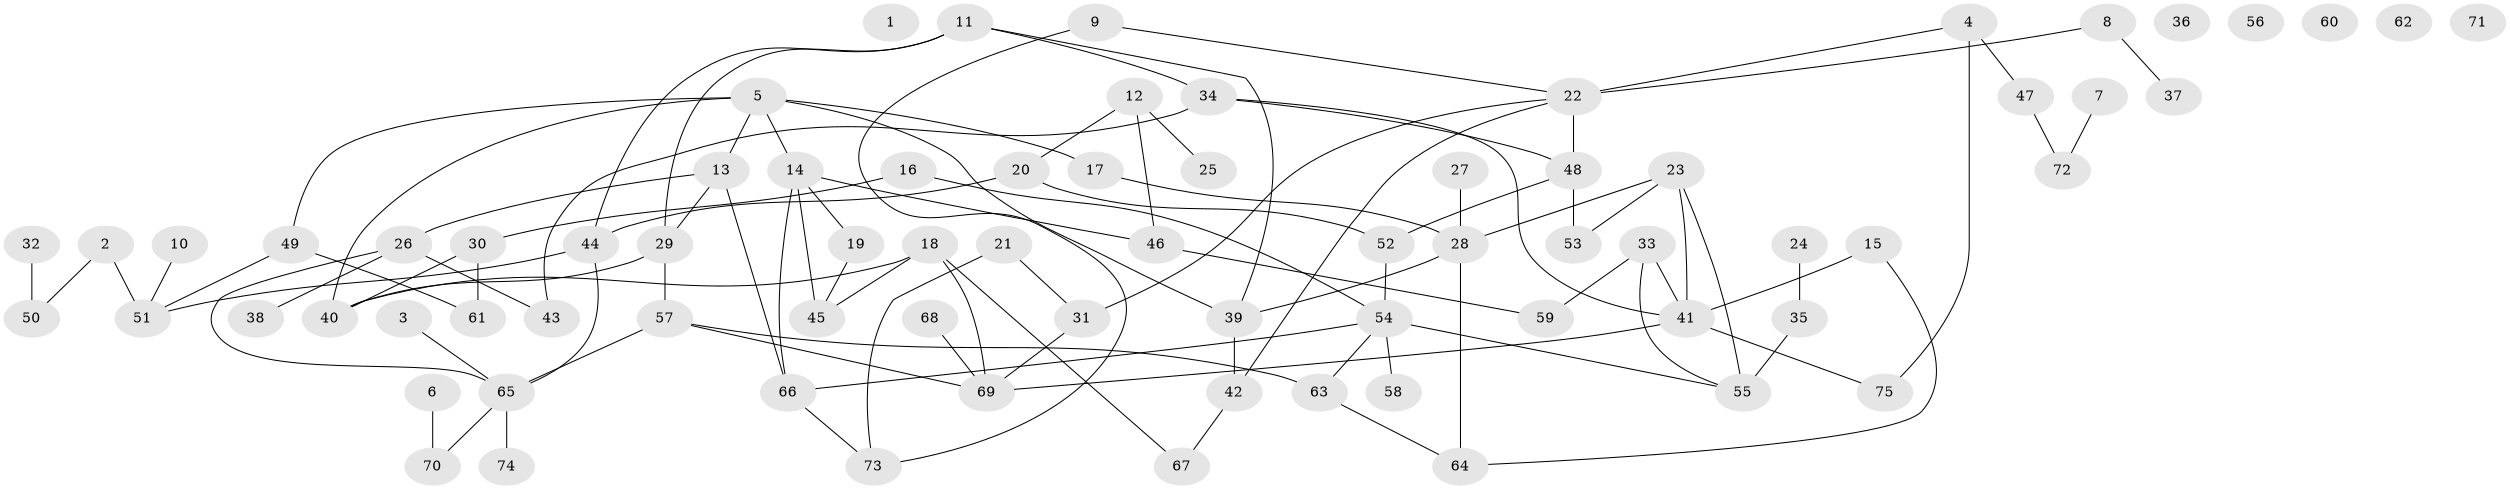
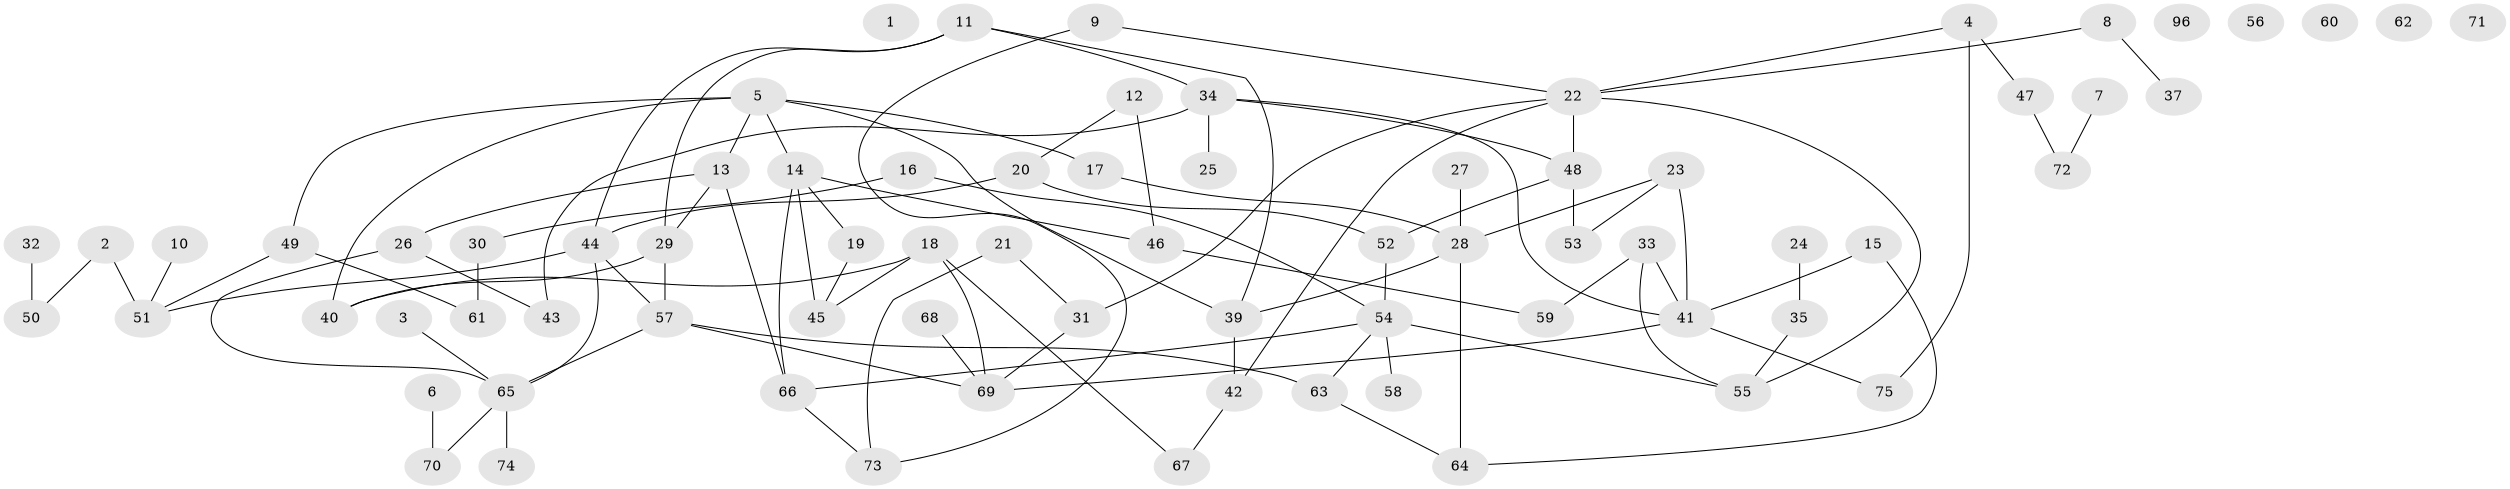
(2182, 23) -> (2182, 23)
(1172, 134) -> (1209, 134)
(430, 269) -> none
none -> (620, 274)
(1718, 280) -> (1875, 187)
(256, 319) -> none
